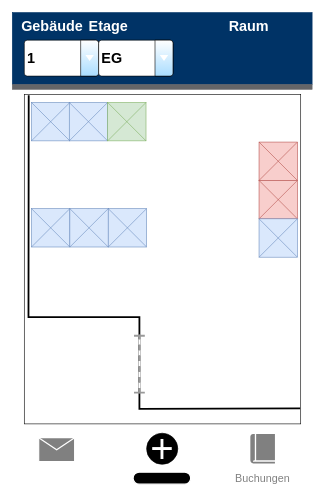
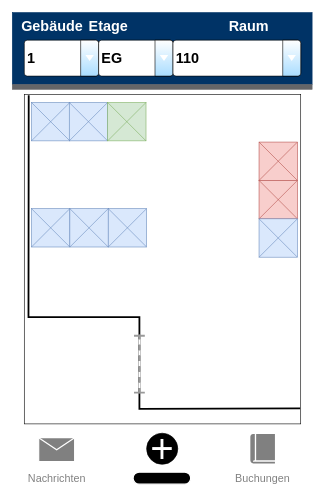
none -> (237, 58)
none -> (57, 478)
